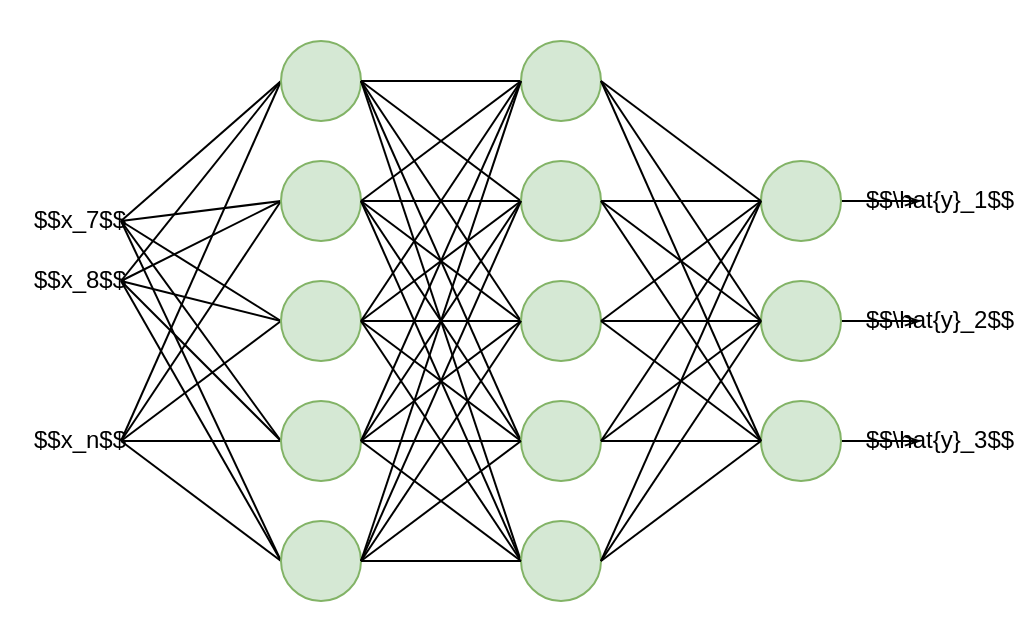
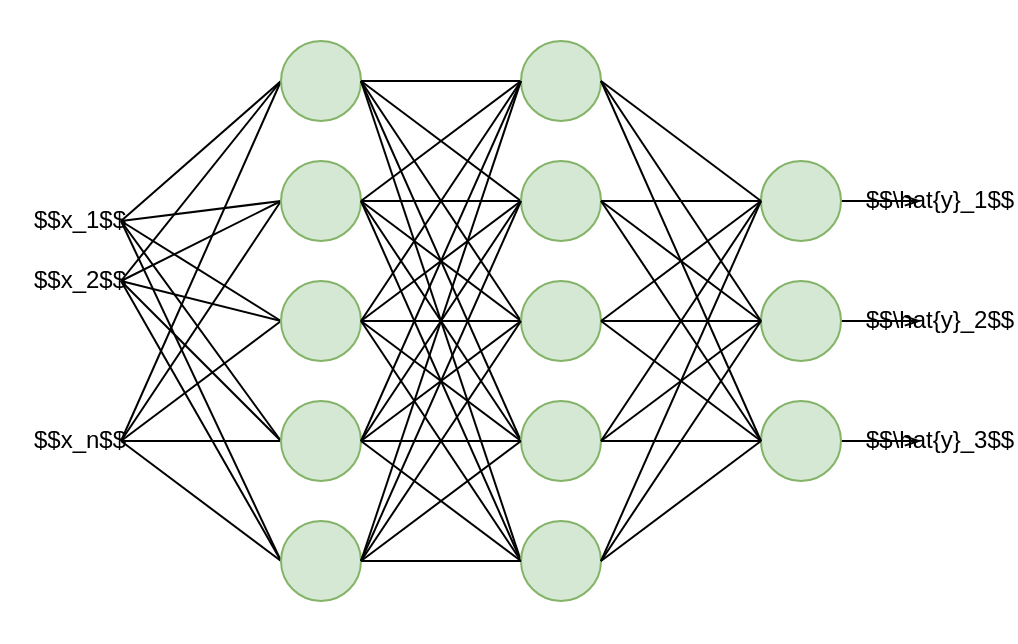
(81, 221) -> (81, 221)
(81, 281) -> (81, 281)
